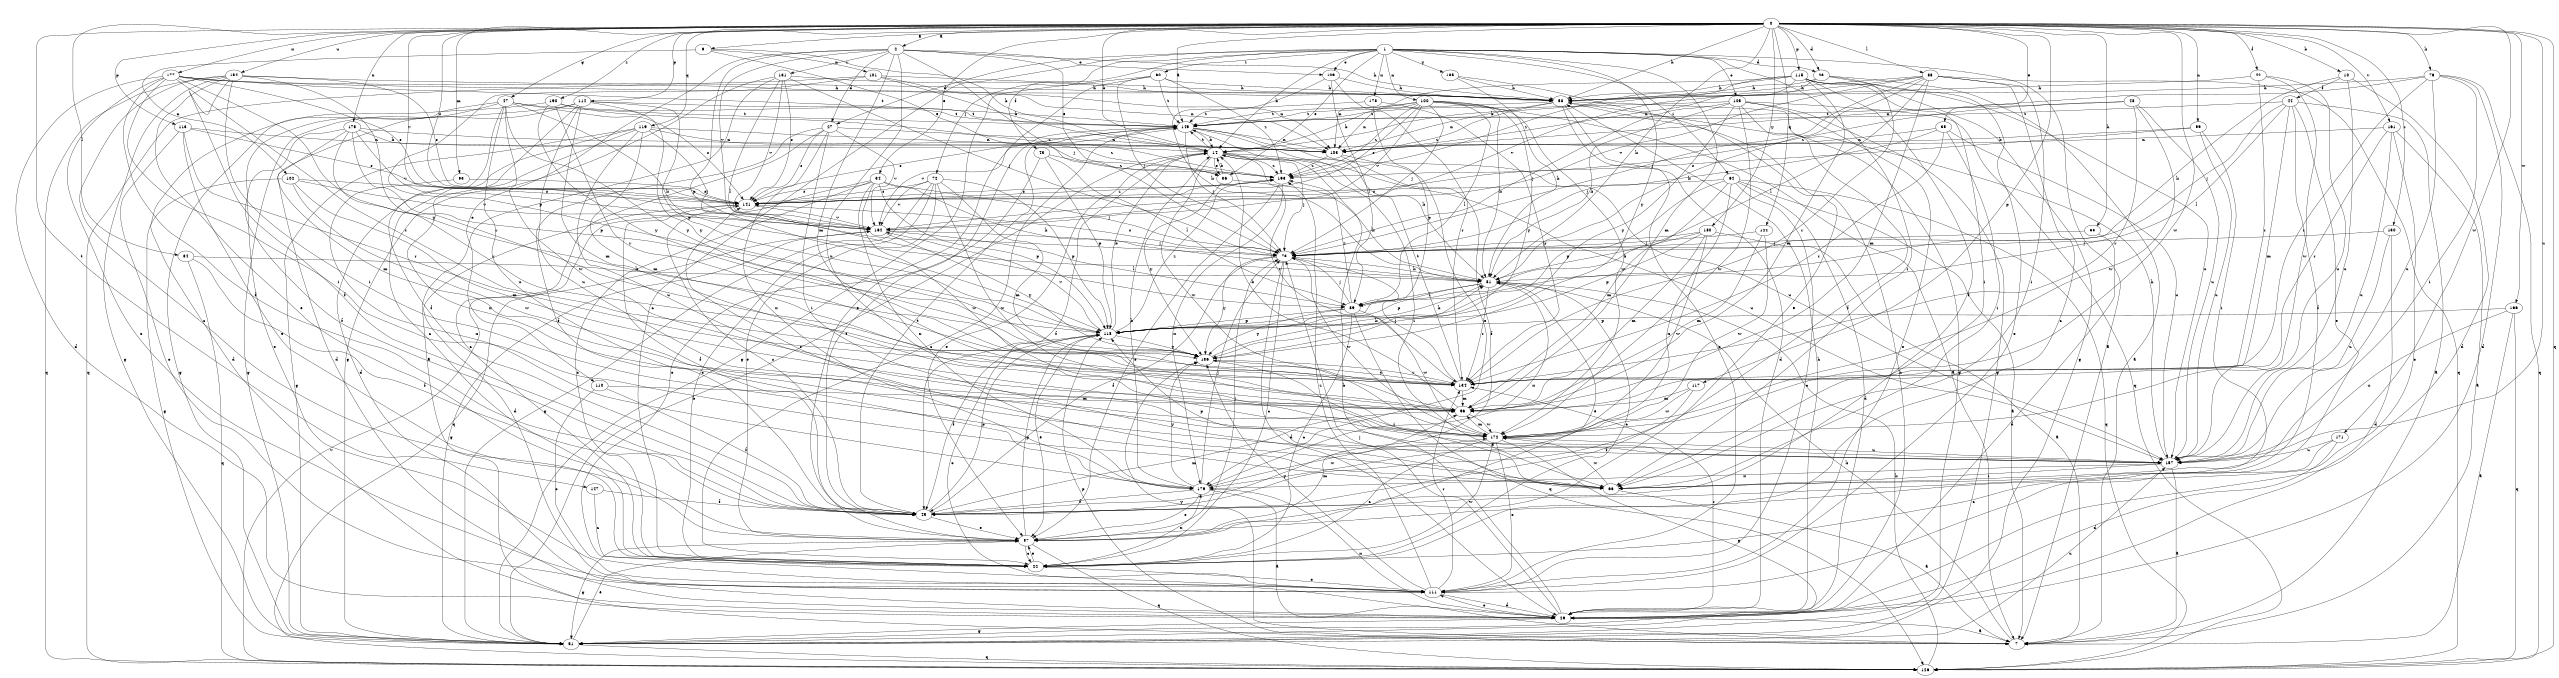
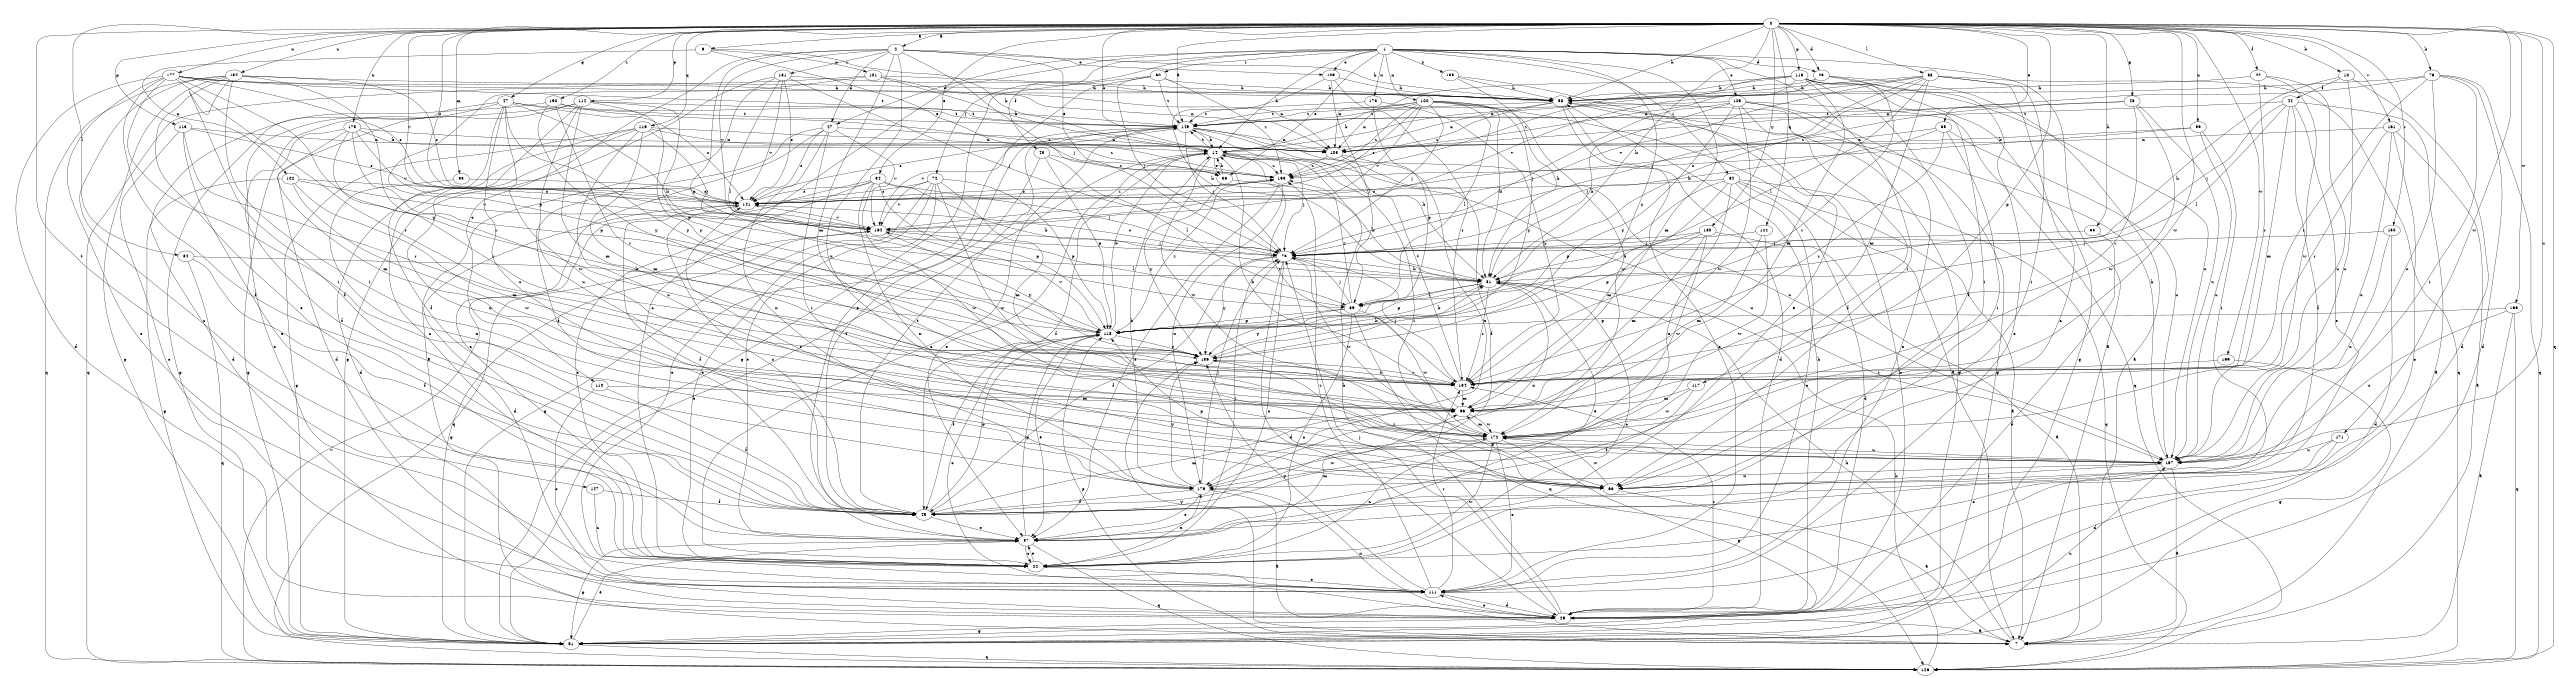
none -> (1978, 26)
none -> (2226, 360)
